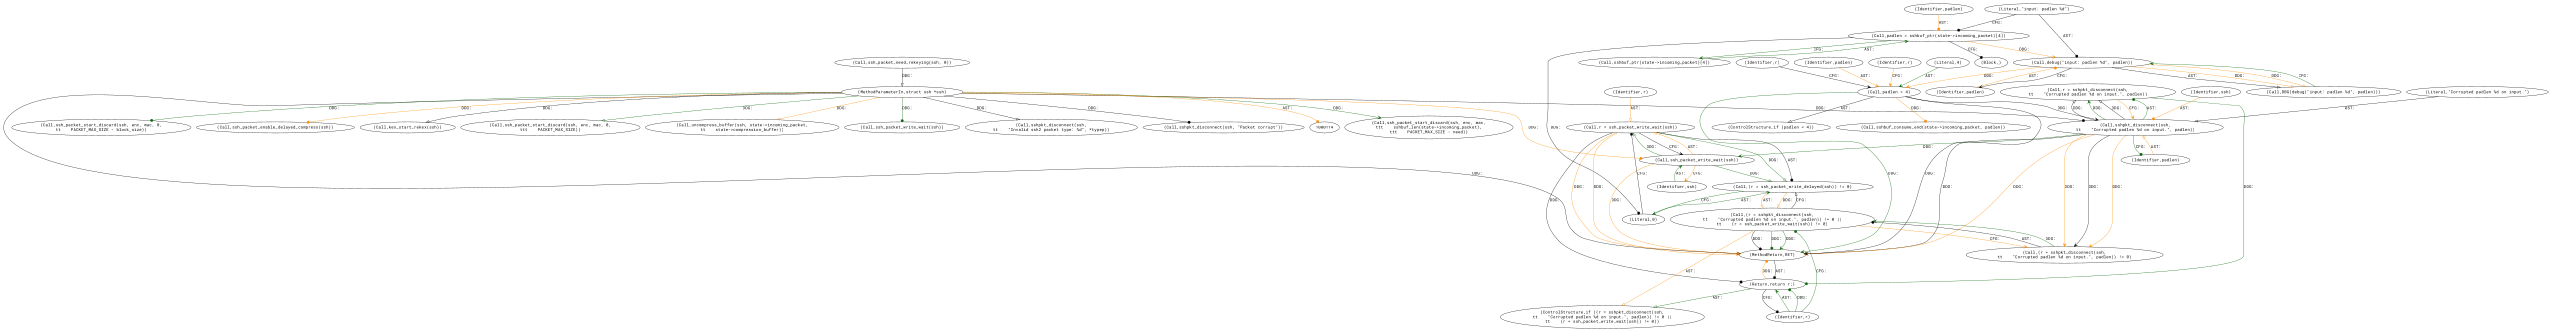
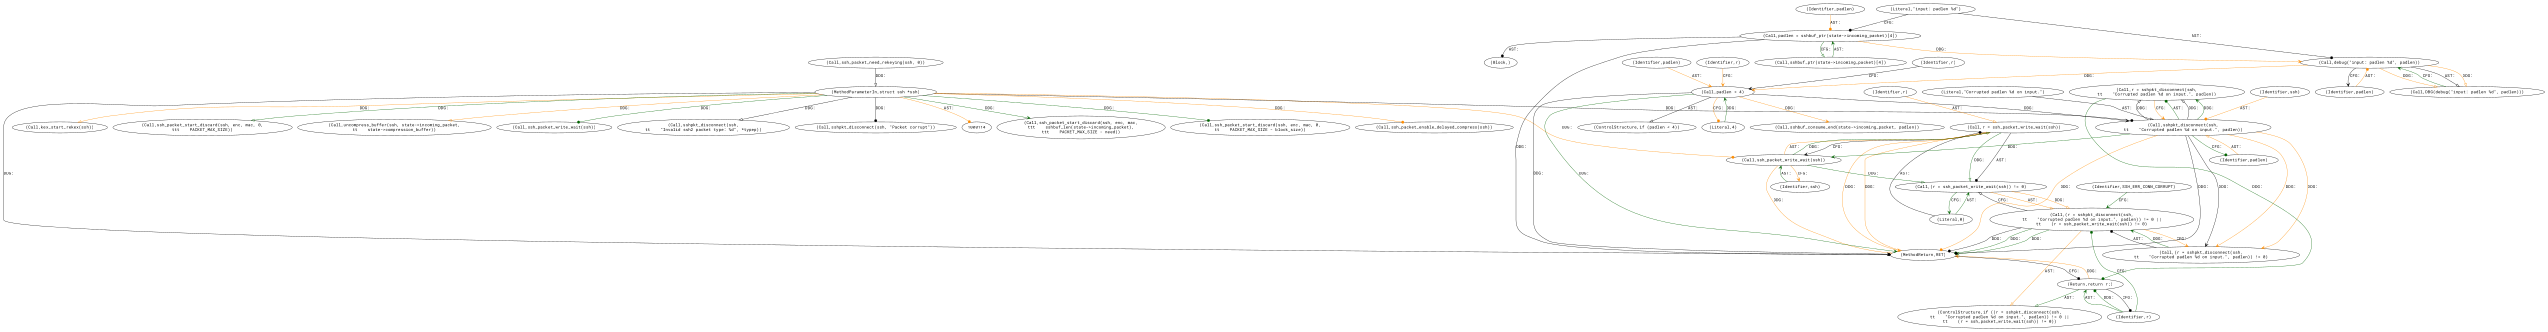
(1797, 49) -> (1821, 48)
(1974, 49) -> (1515, 49)
(1603, 50) -> (1518, 229)
(1932, 76) -> (1733, 108)
(635, 99) -> (449, 103)
none -> (1713, 109)
(1910, 109) -> (1782, 109)
(1644, 173) -> (1906, 173)
(1793, 187) -> (1971, 187)
none -> (2134, 187)
(1579, 253) -> none
(1762, 271) -> (2031, 260)
(1782, 271) -> (2076, 271)
